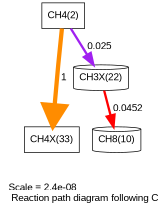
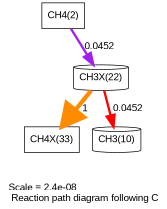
(98, 47) -> (98, 47)
(58, 67) -> (83, 100)
(117, 140) -> (117, 140)
